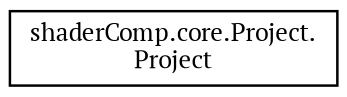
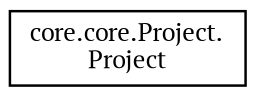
(174, 48) -> (128, 48)
